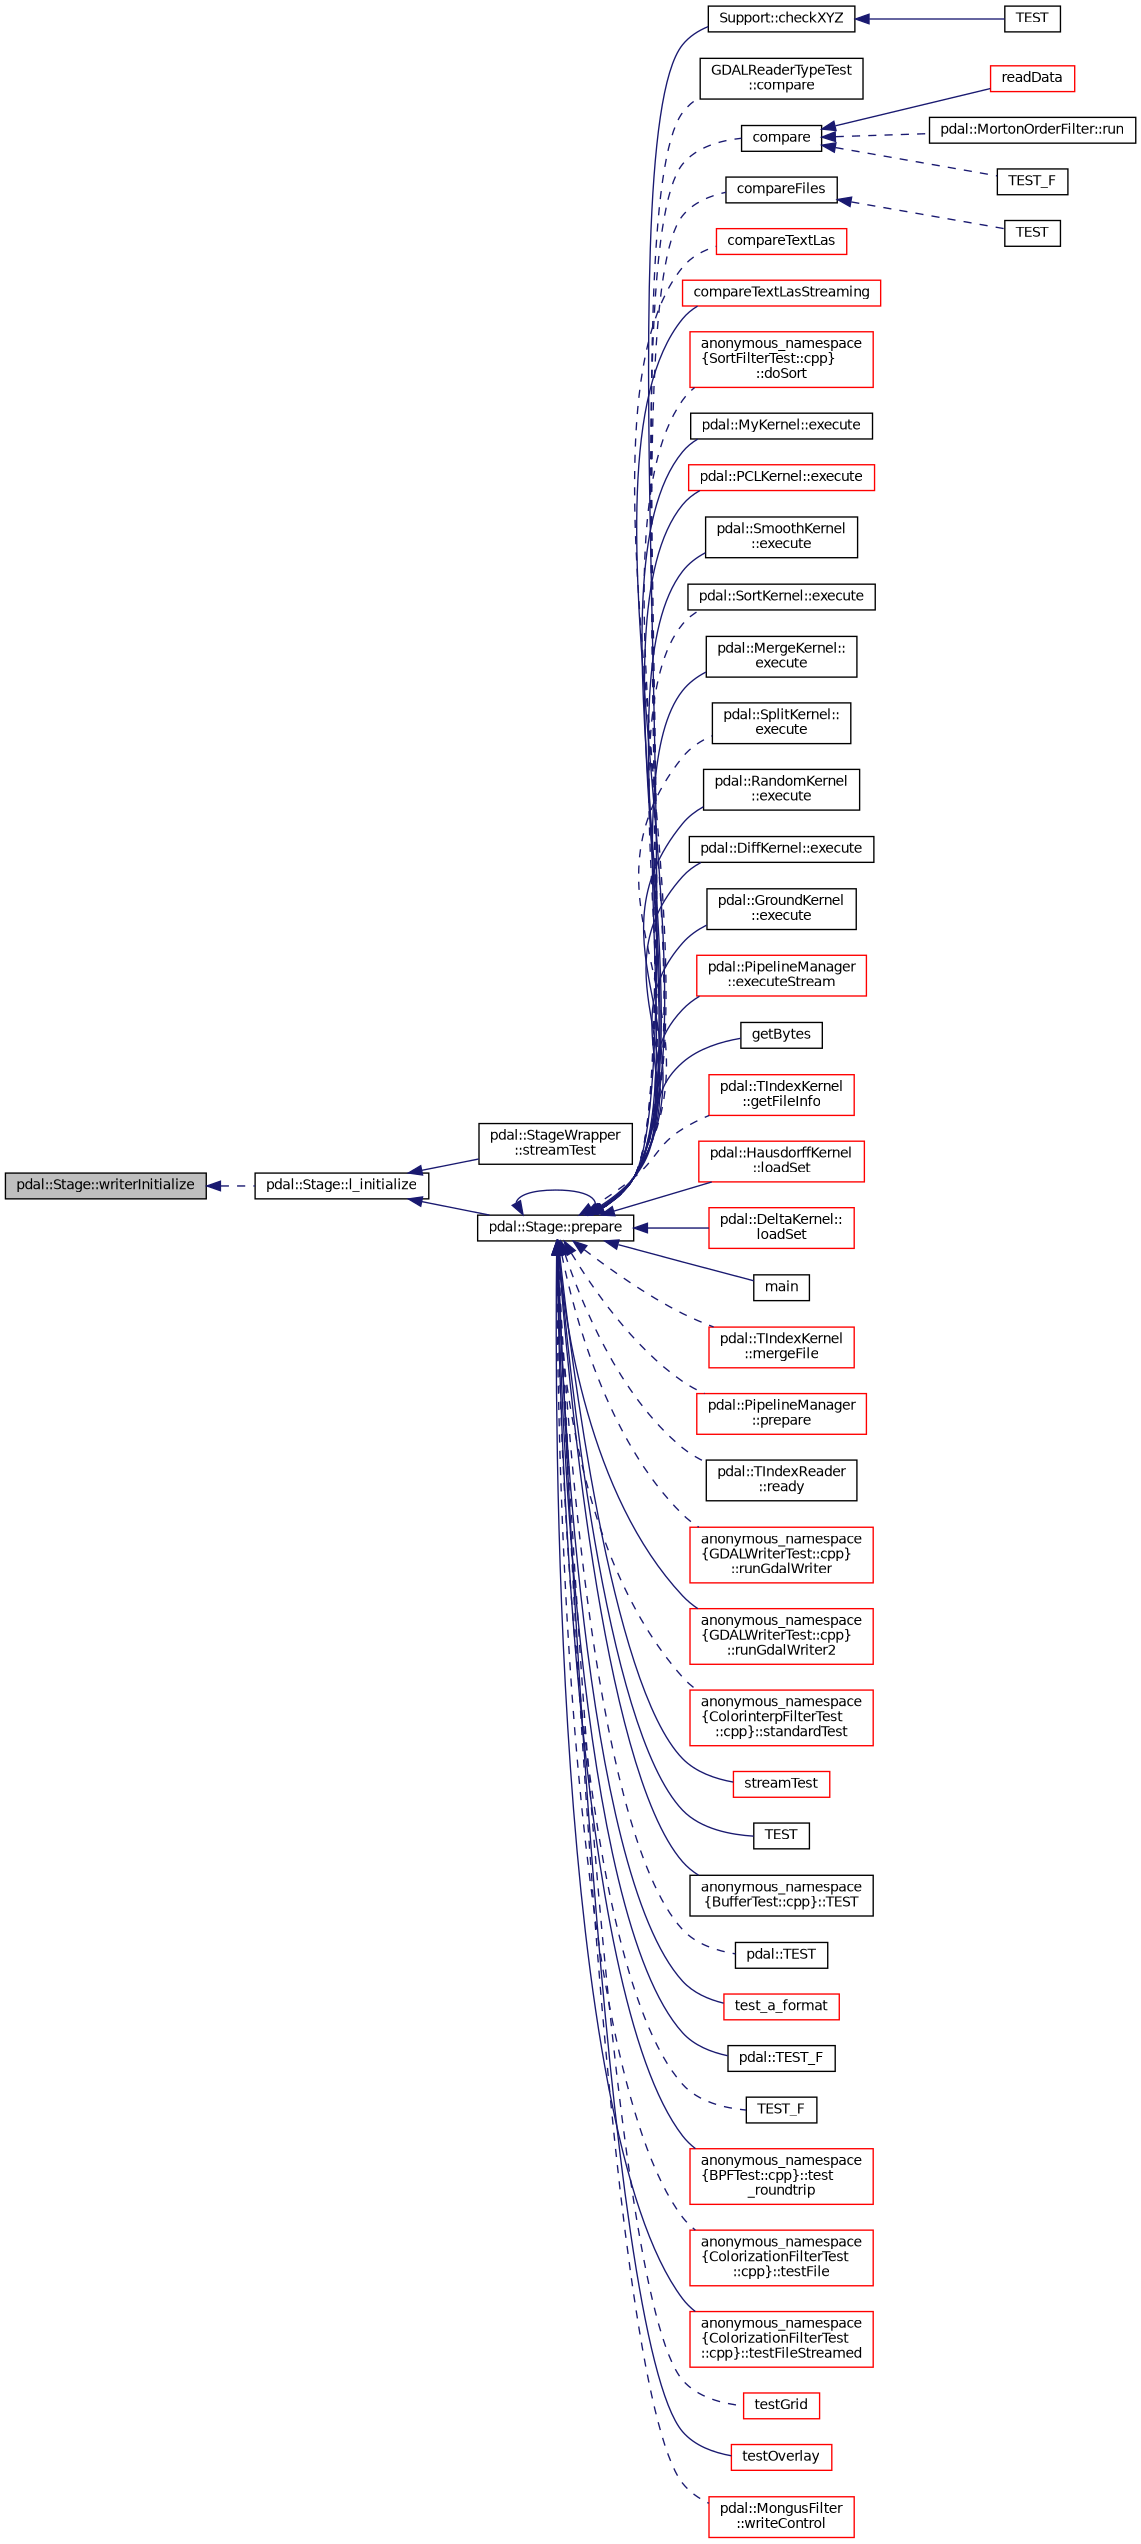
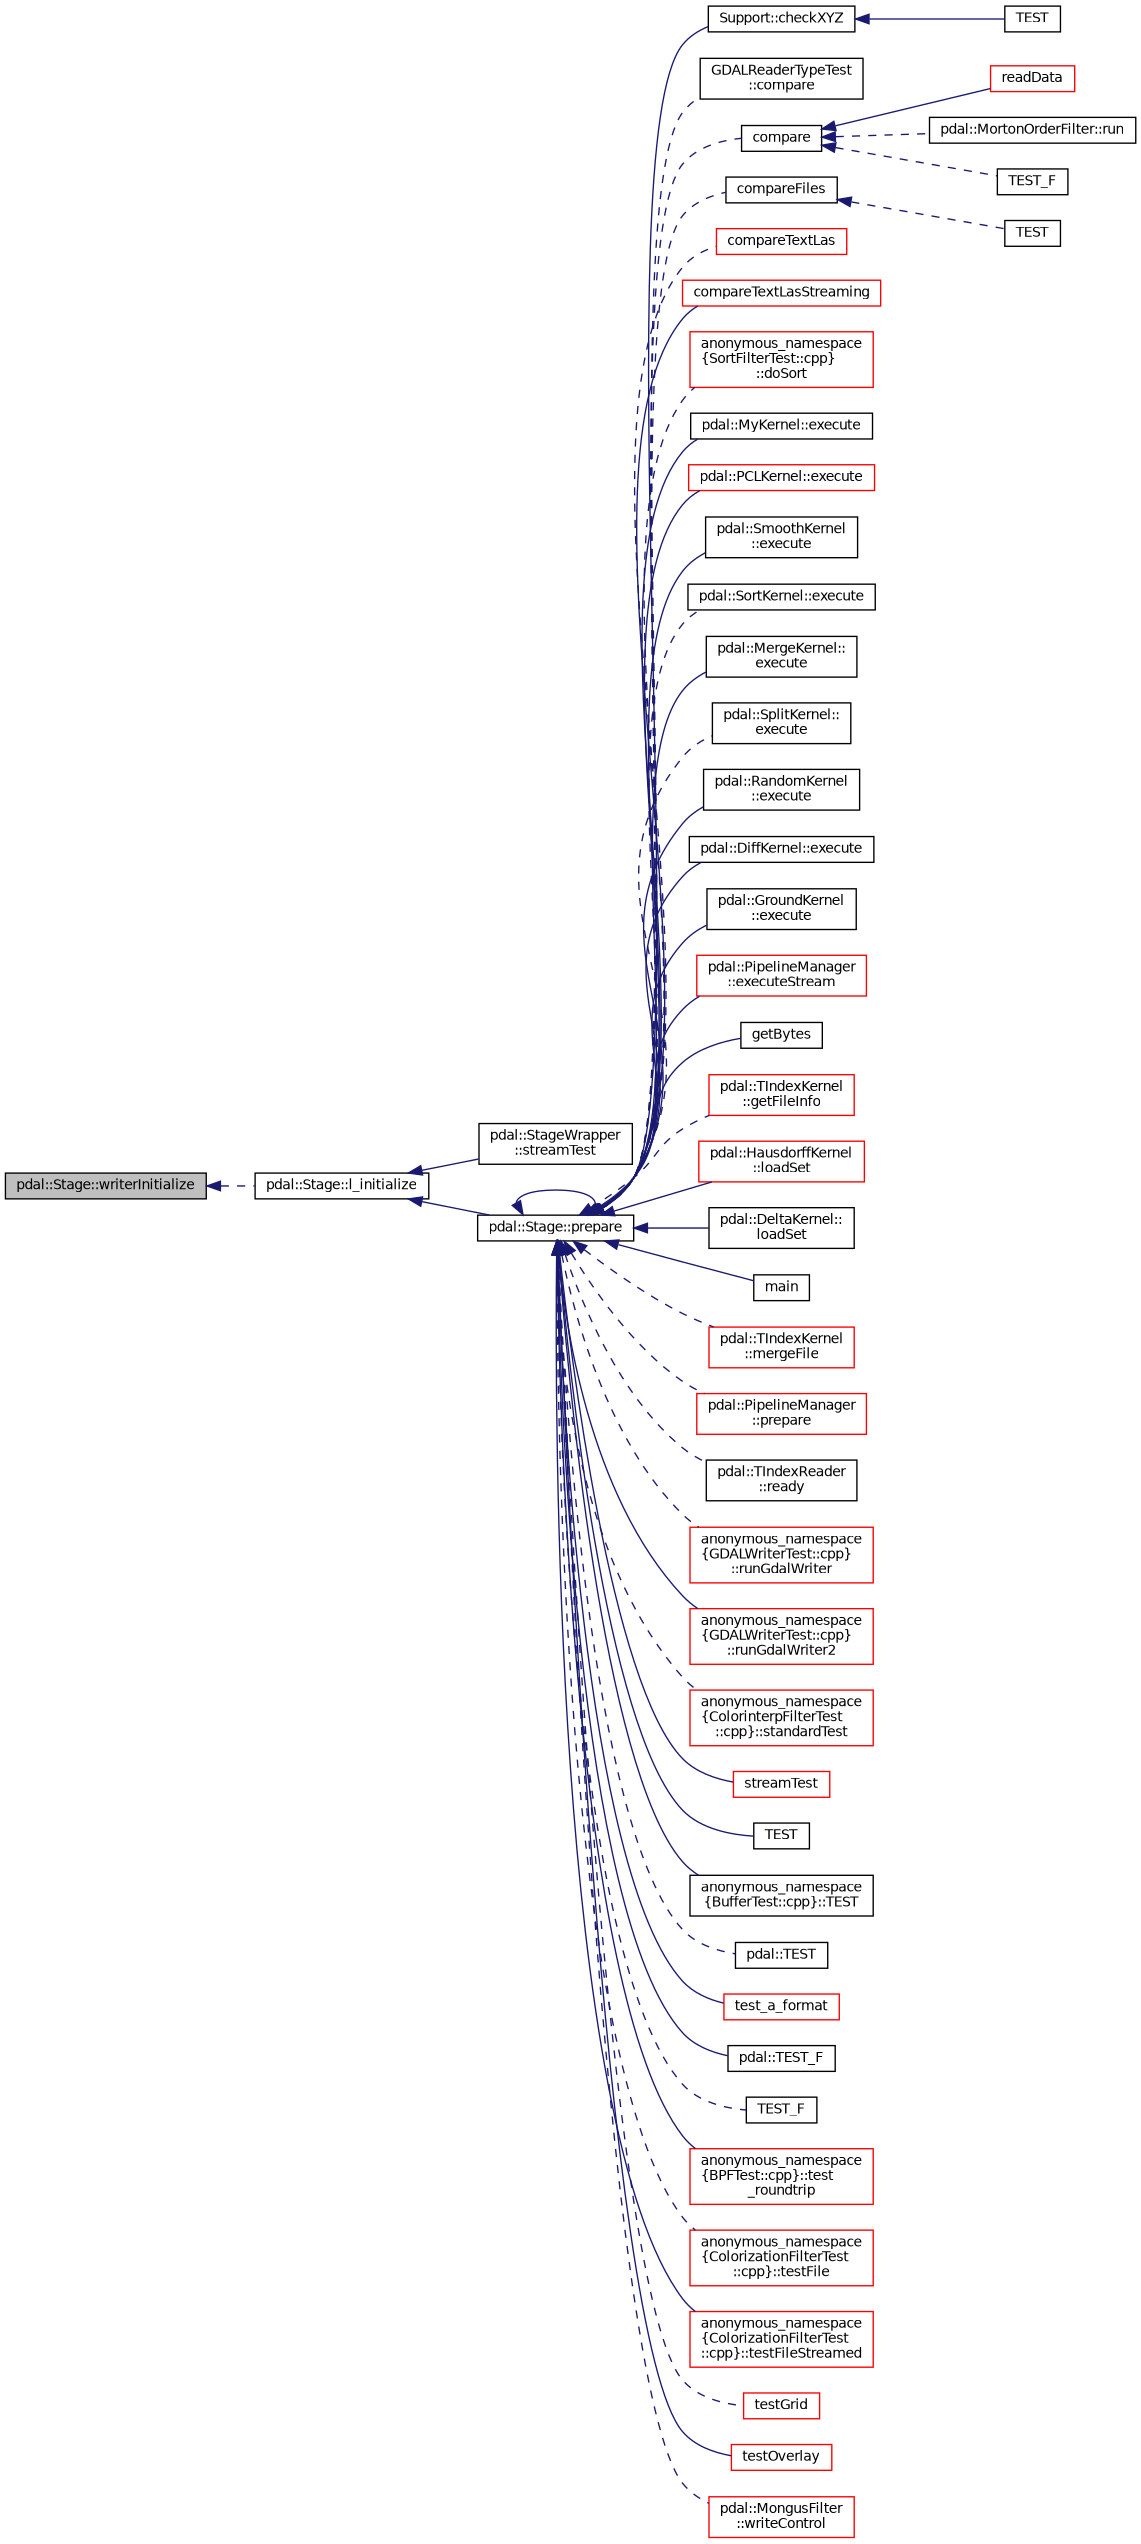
(782, 1228) -> (782, 1228)
